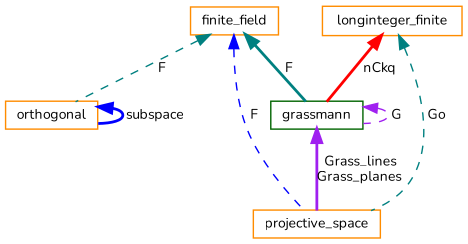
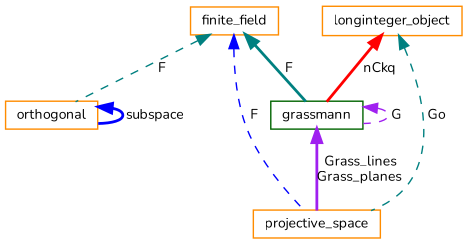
(392, 21) -> (392, 21)
